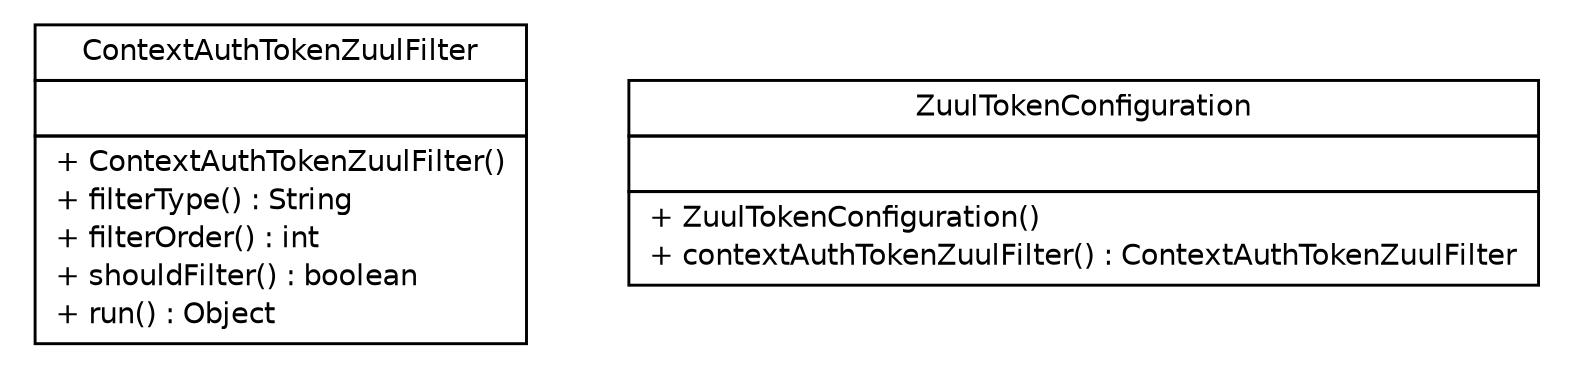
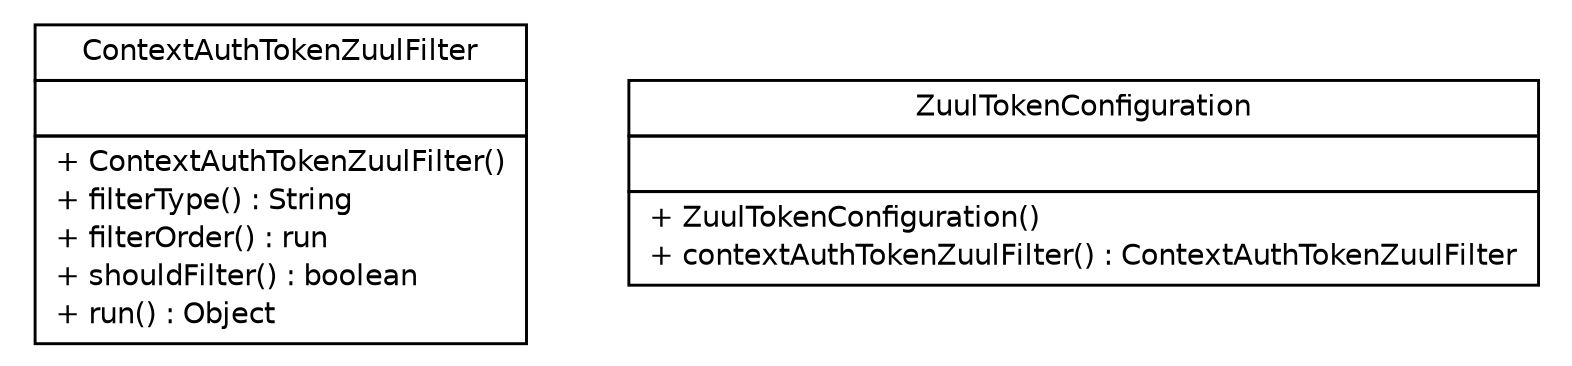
(189, 238) -> (193, 238)
